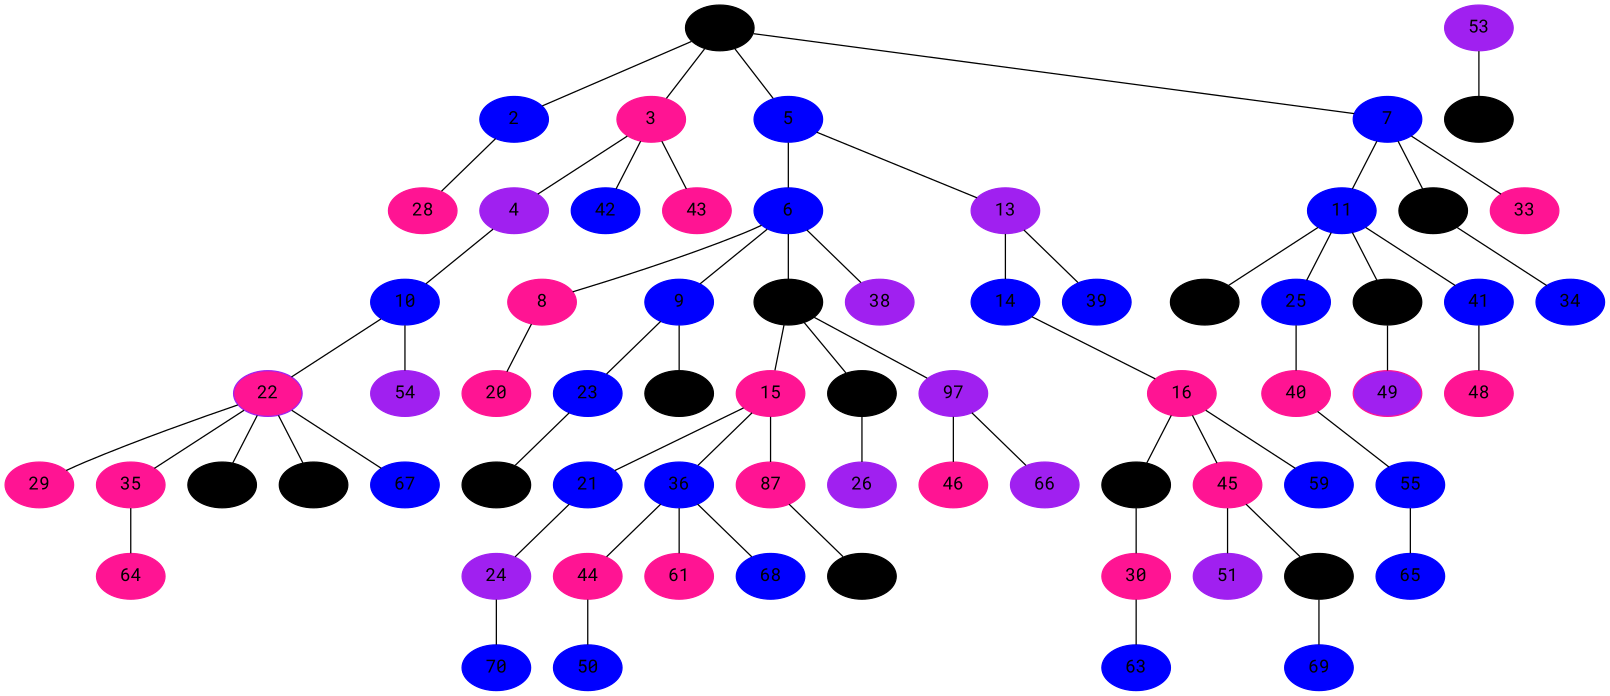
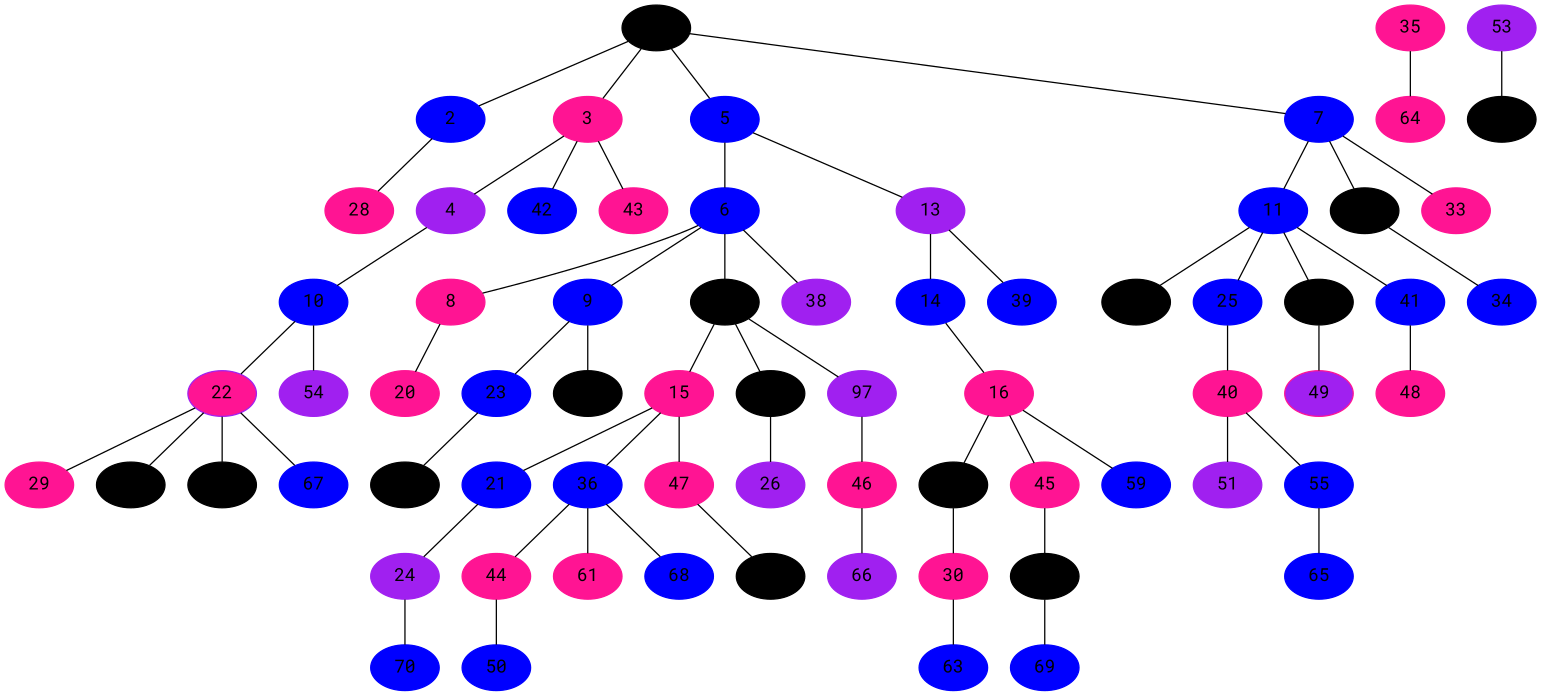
(199, 439) -> none
(999, 439) -> (862, 531)
(771, 485) -> (679, 485)
(1228, 531) -> (1228, 439)
